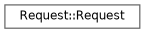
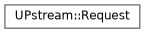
(72, 17) -> (72, 17)
